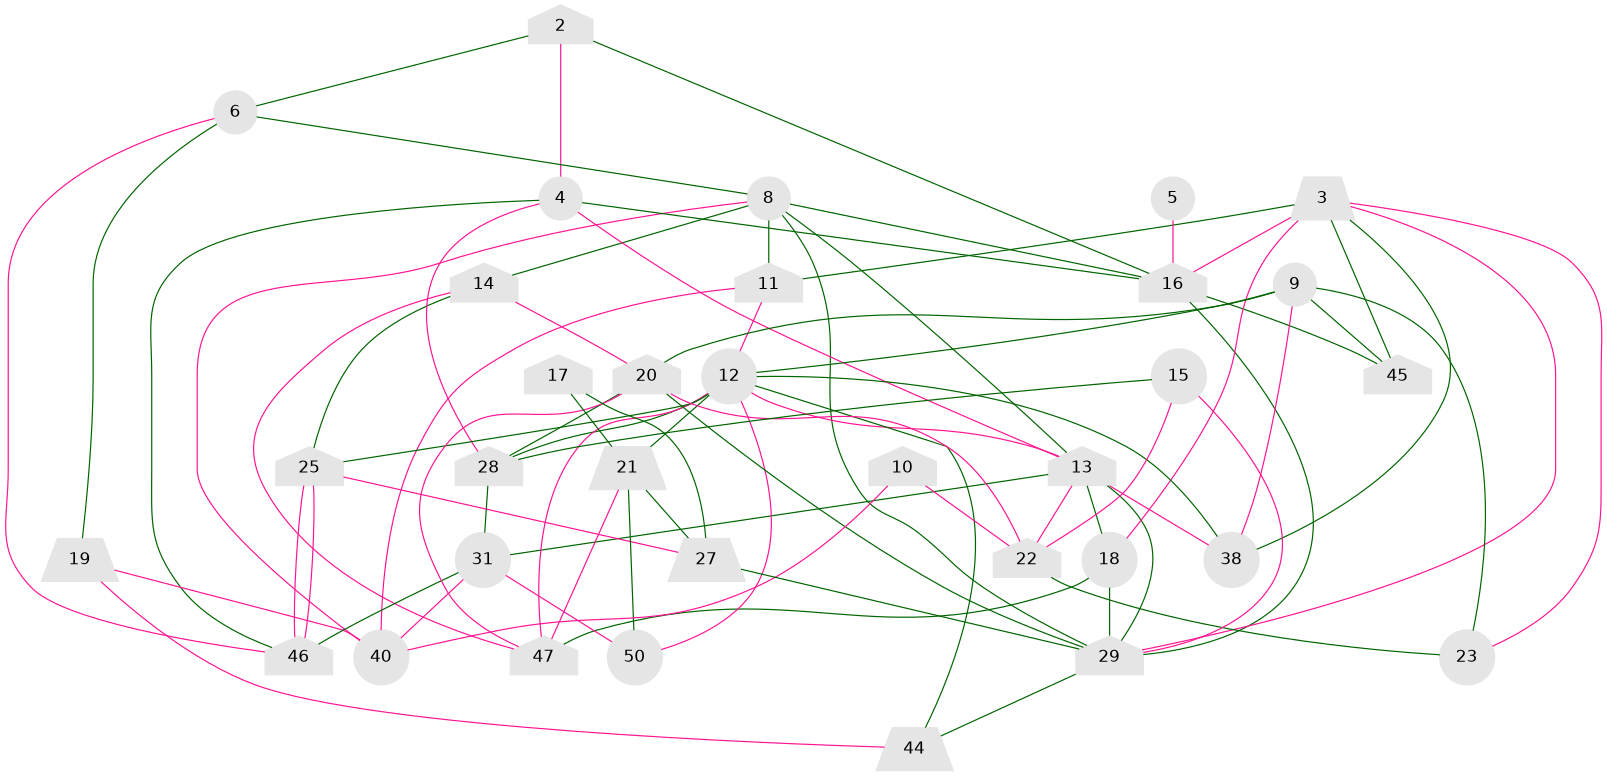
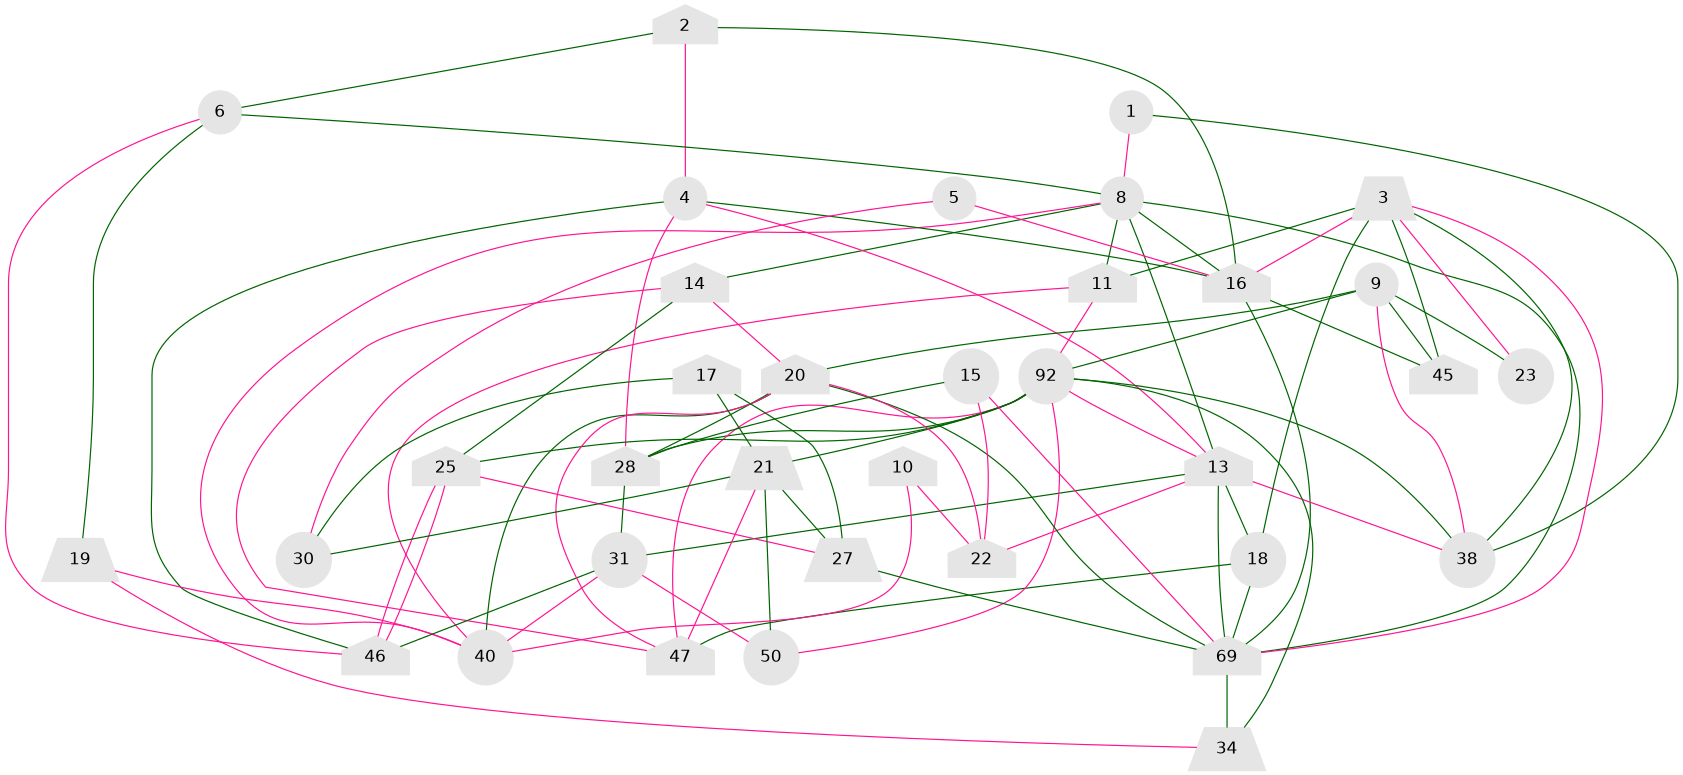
none -> (1131, 112)
(729, 376) -> (1046, 376)
(1225, 385) -> (1304, 373)
none -> (566, 439)
none -> (304, 560)
(1252, 633) -> none
(1110, 657) -> (1227, 657)
(915, 749) -> (1227, 749)
